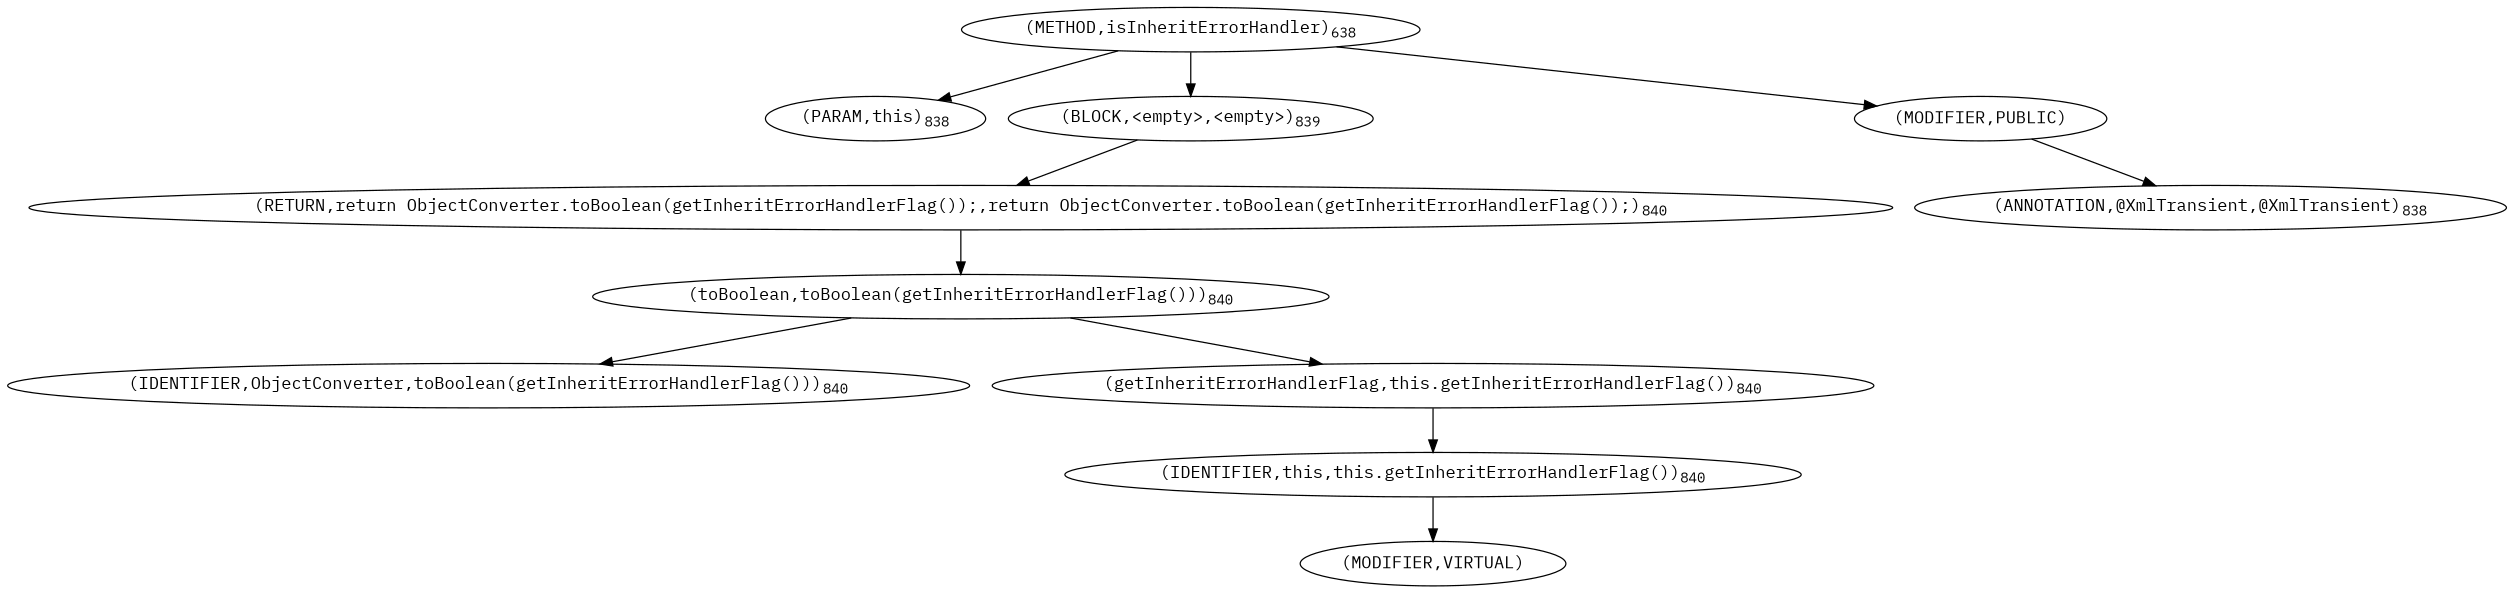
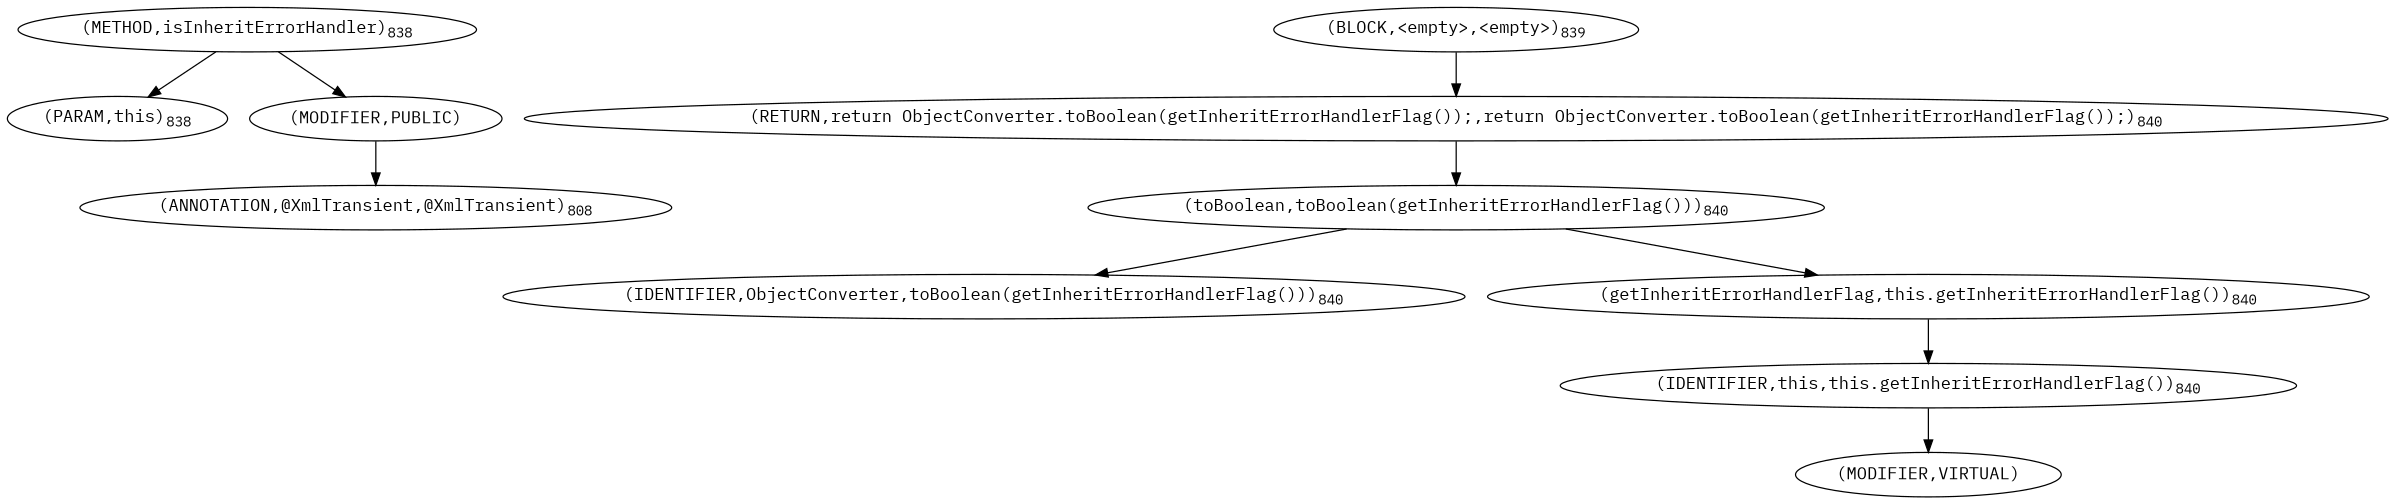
(1344, 28) -> (401, 28)
(1191, 68) -> none
(2415, 206) -> (580, 206)
